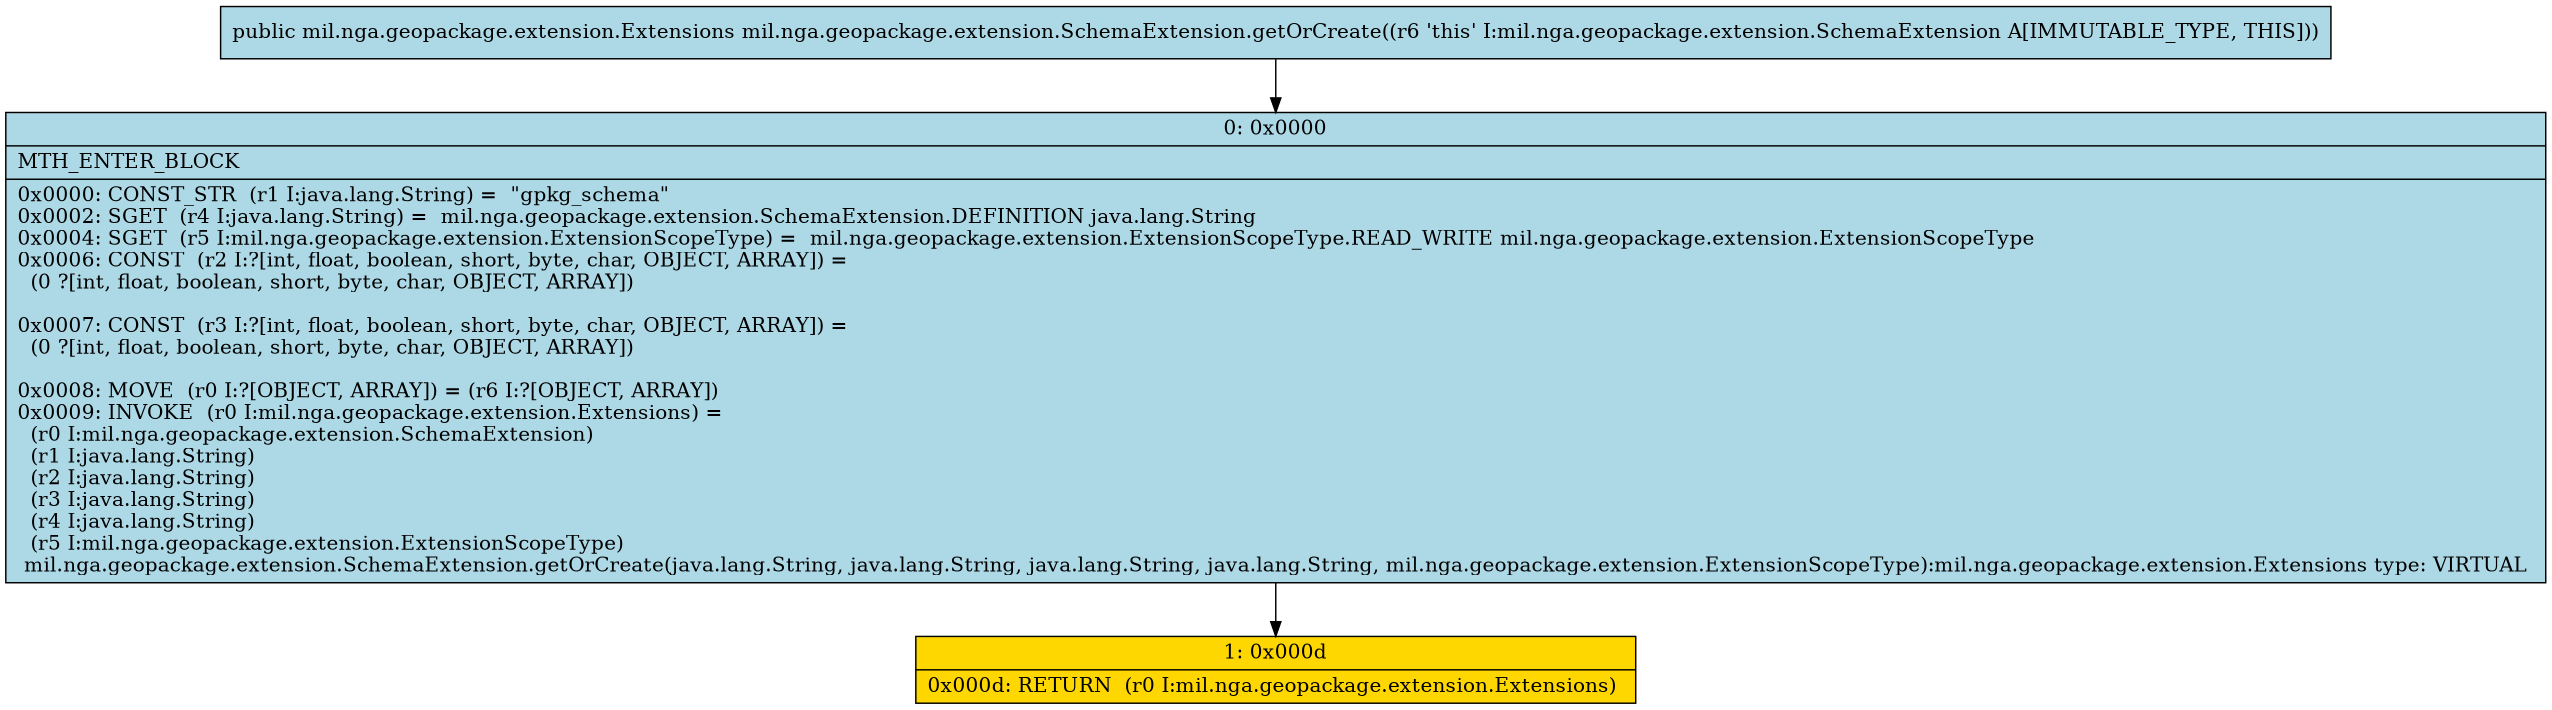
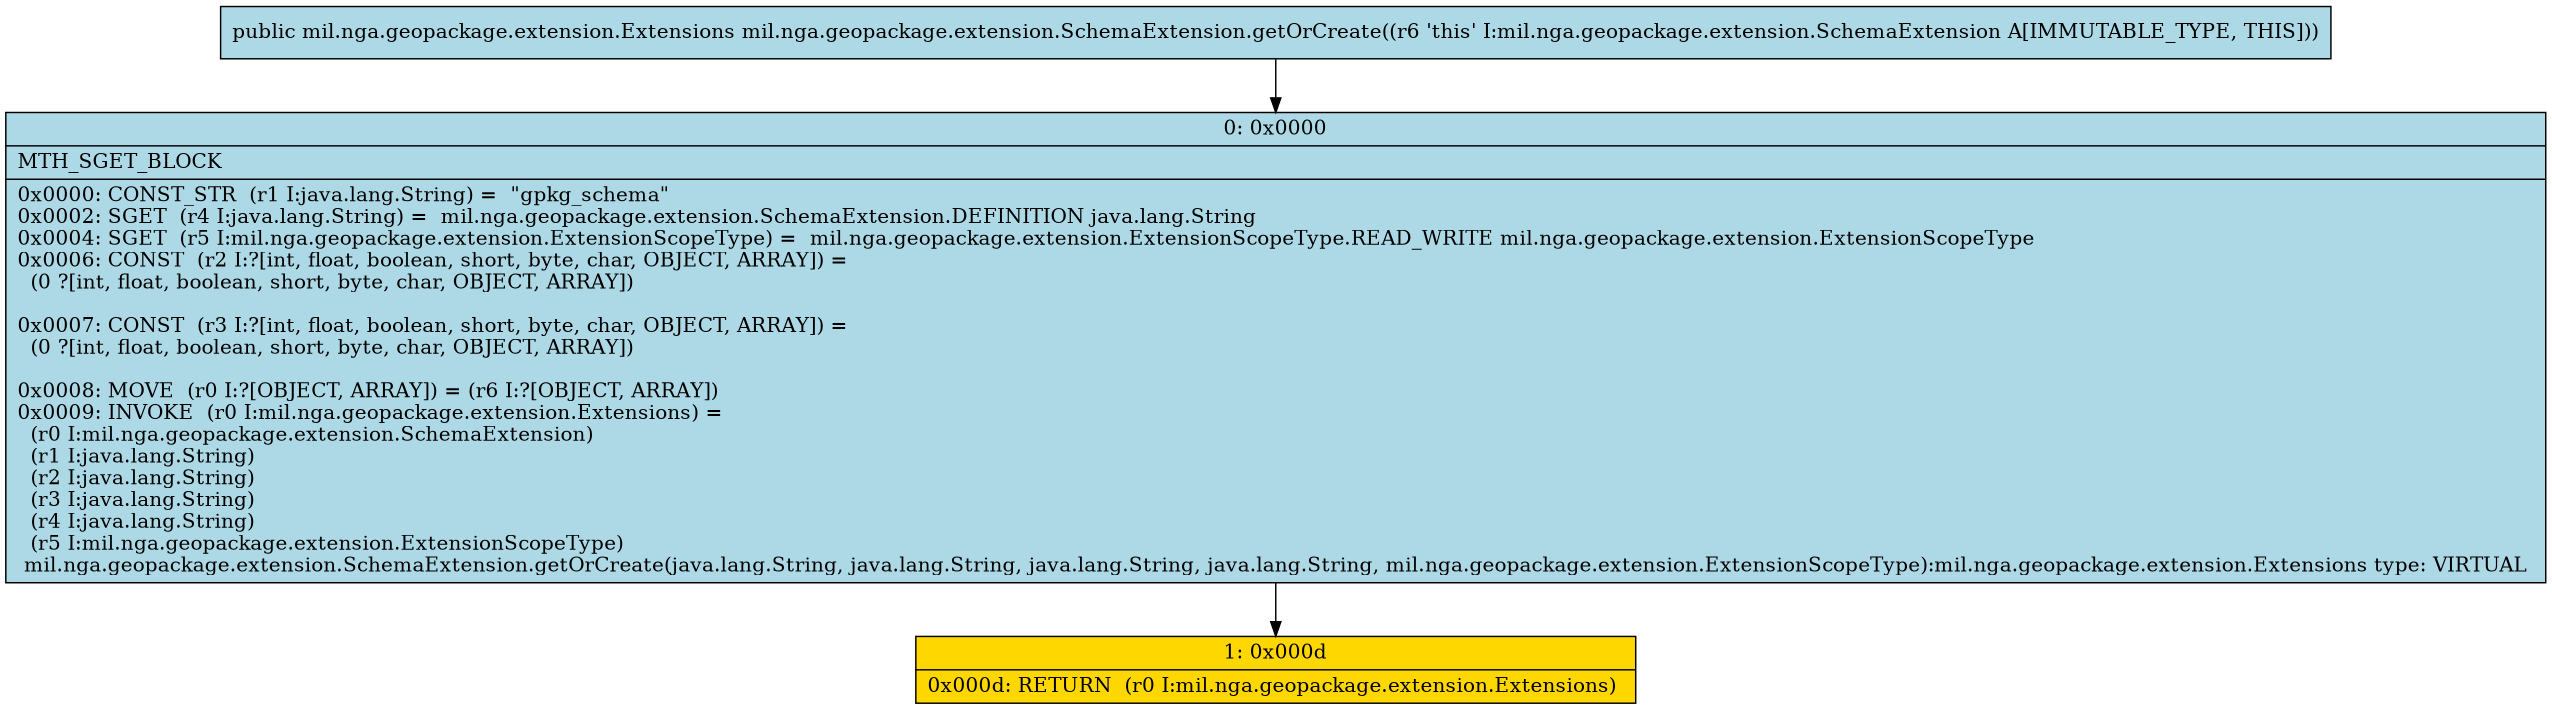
(129, 162) -> (120, 162)
